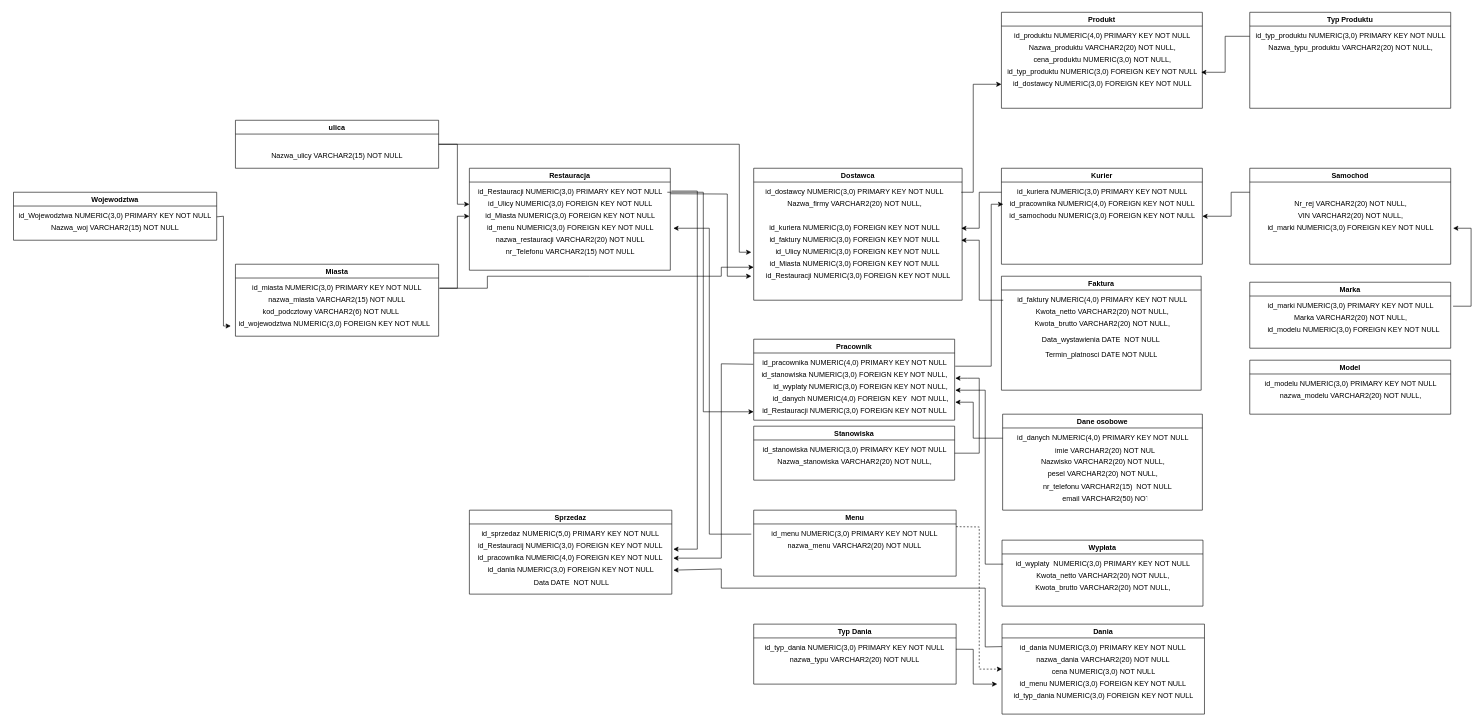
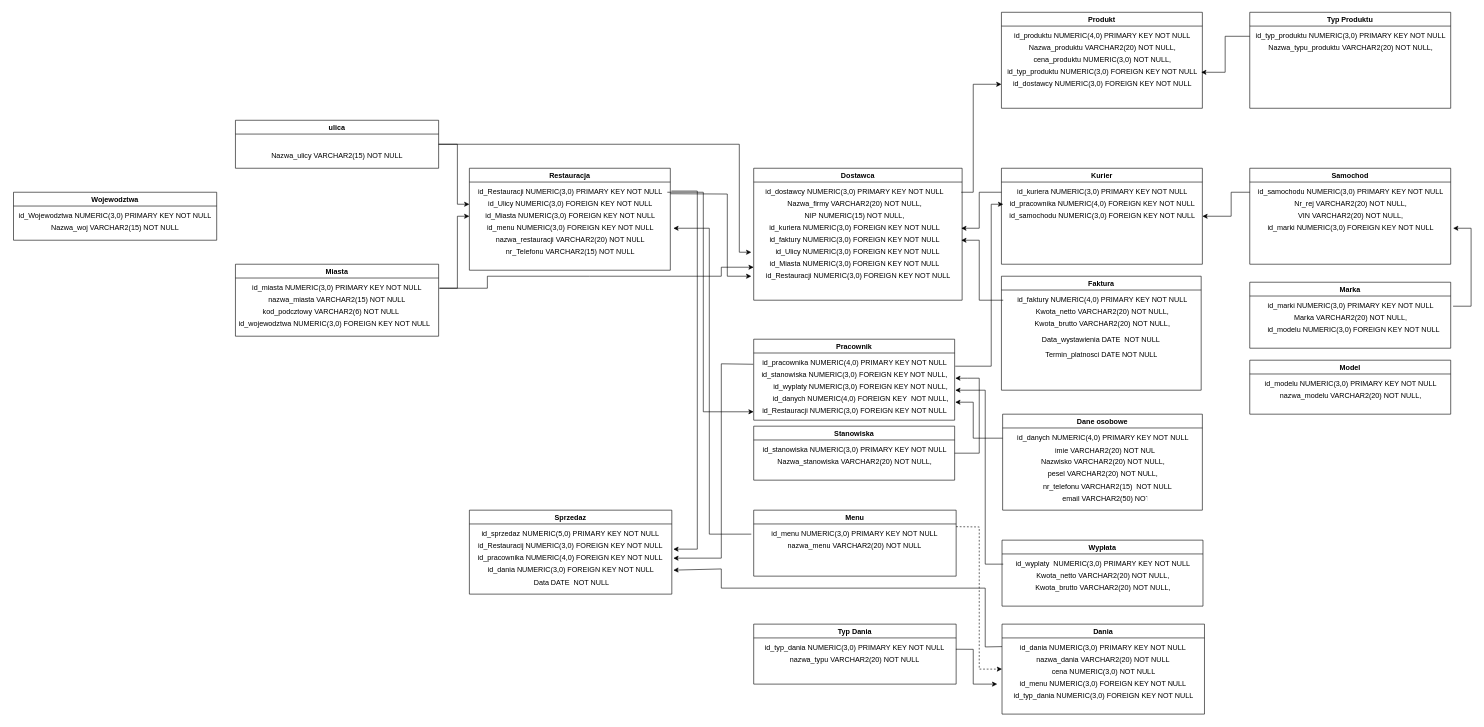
none -> (1351, 192)
none -> (854, 216)
(224, 270) -> none
